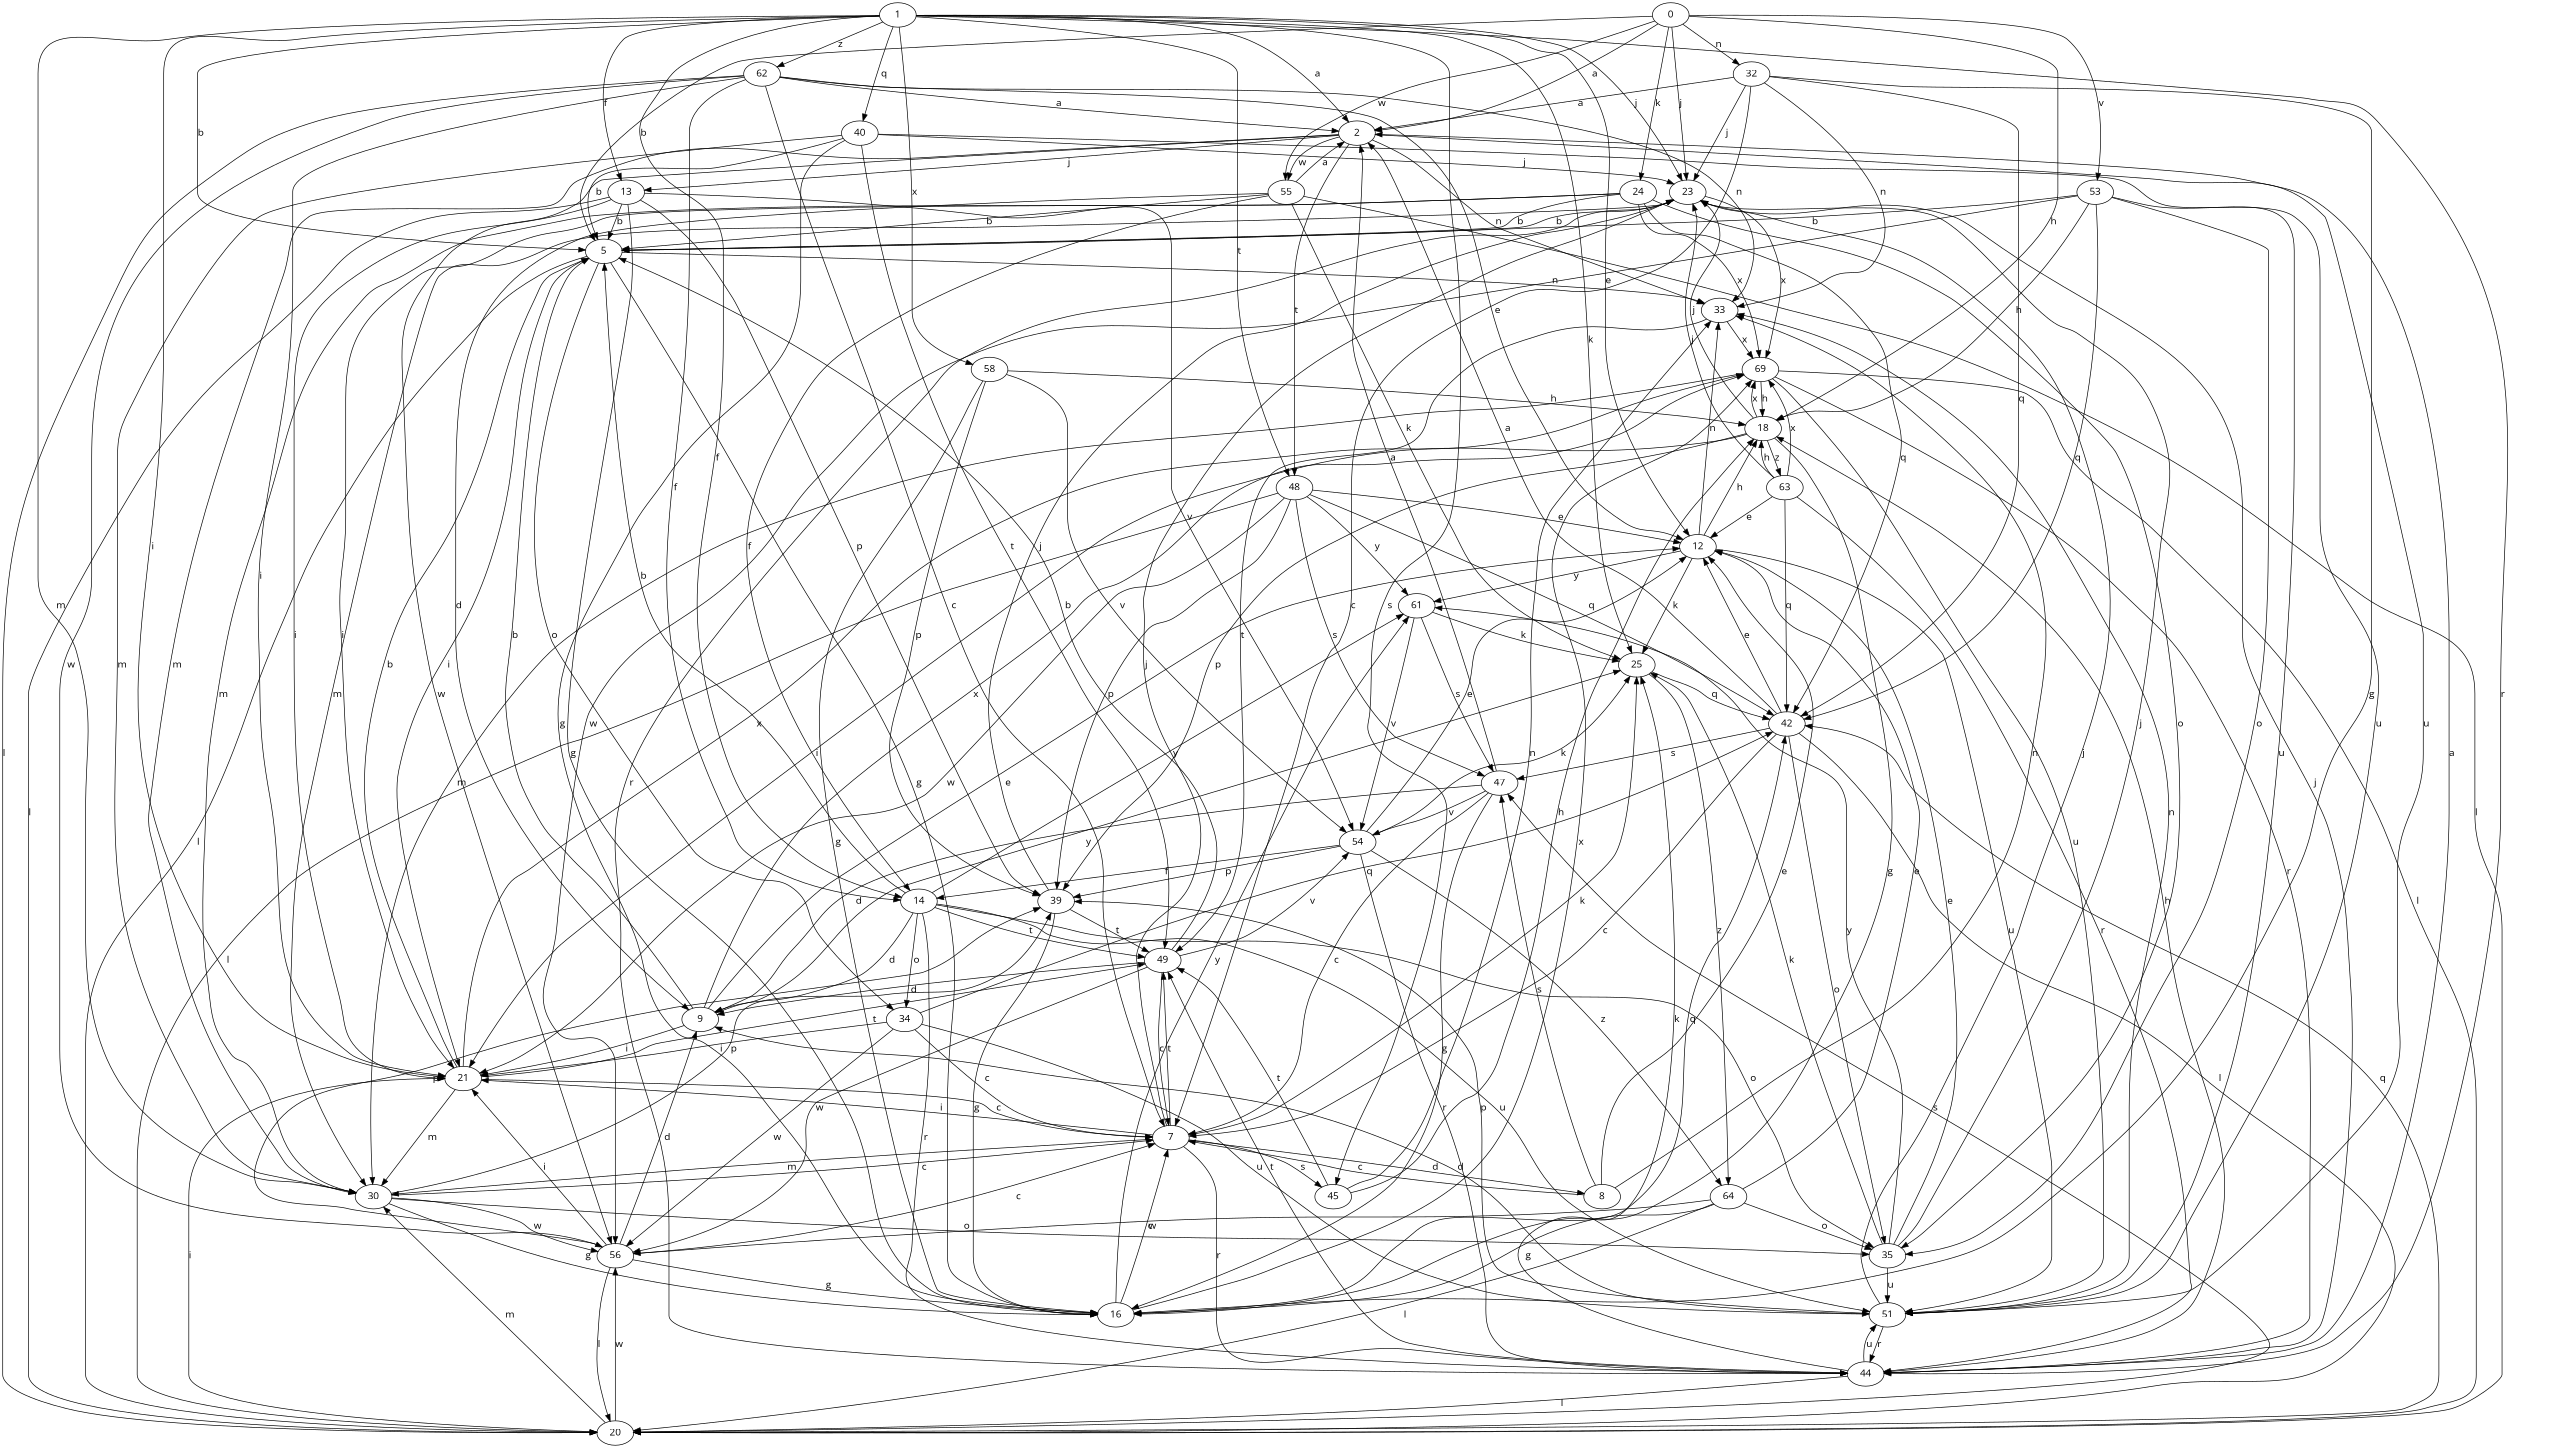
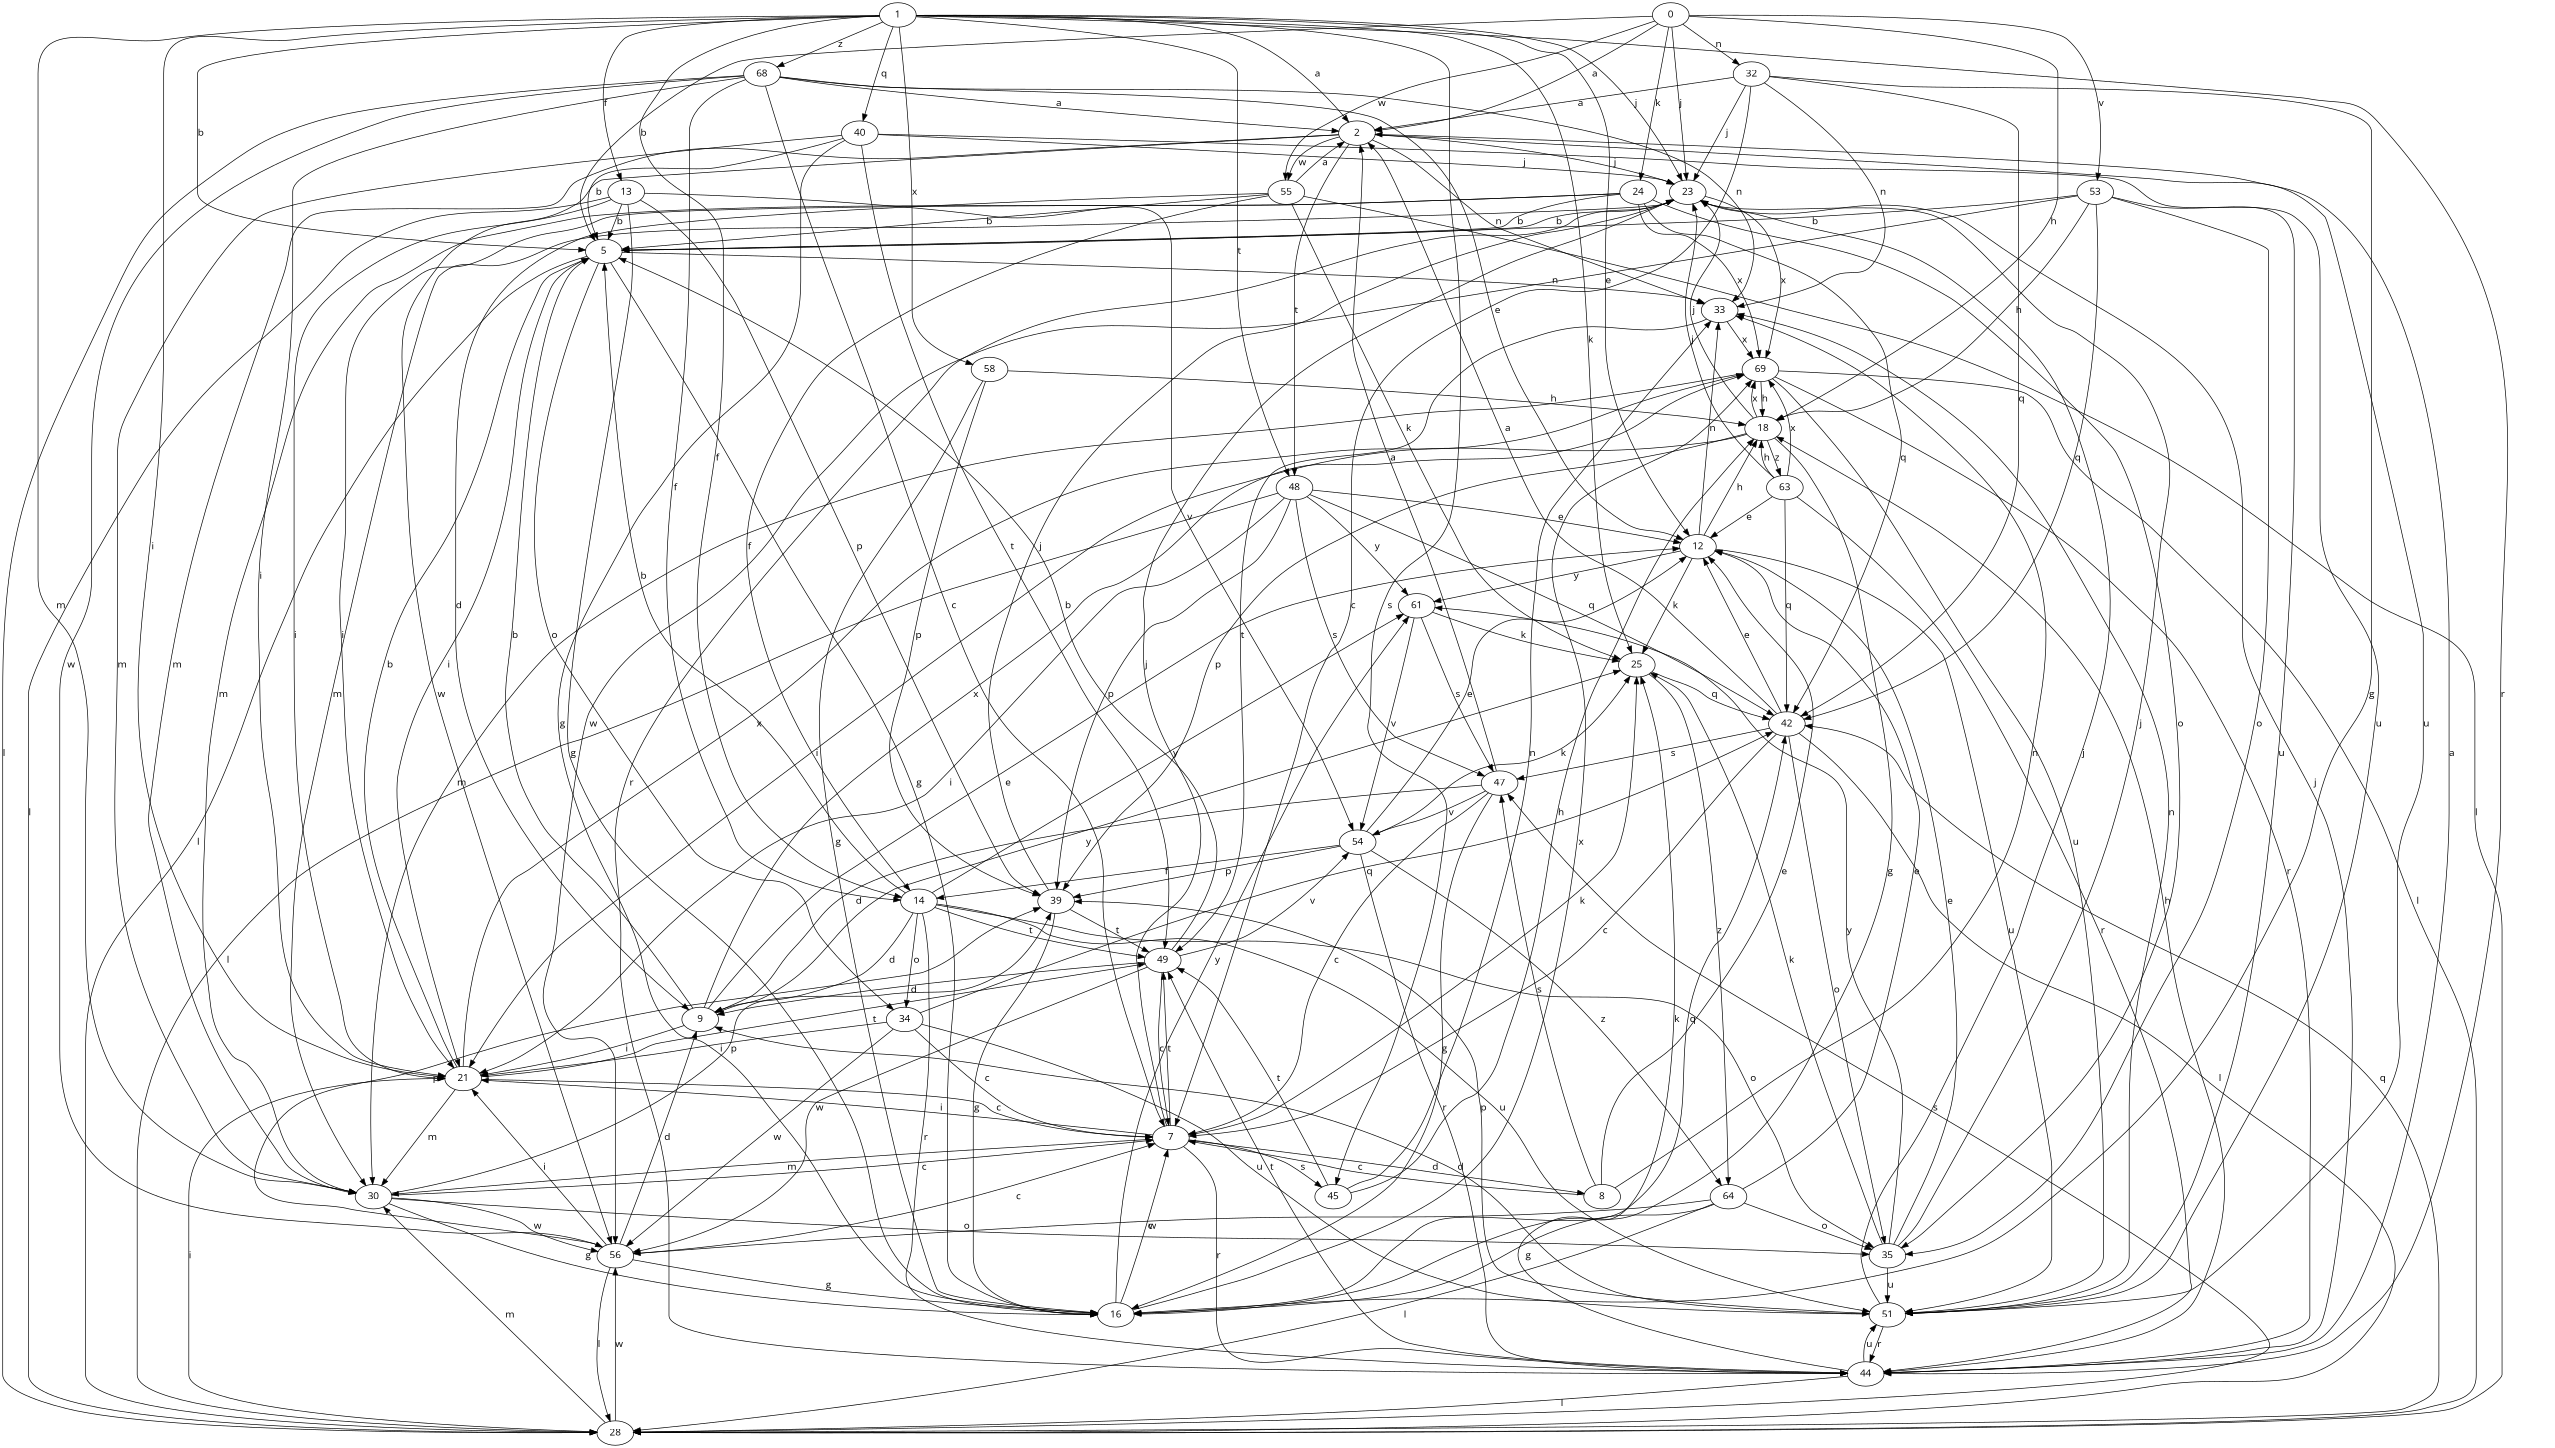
(762, 74) -> (762, 74)
(995, 163) -> (1508, 148)
(1125, 623) -> none
(951, 783) -> (951, 783)
(615, 1433) -> (615, 1433)
